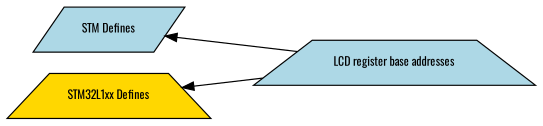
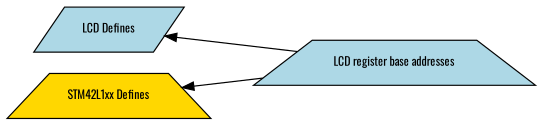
(109, 30) -> (109, 30)
(109, 96) -> (109, 96)
